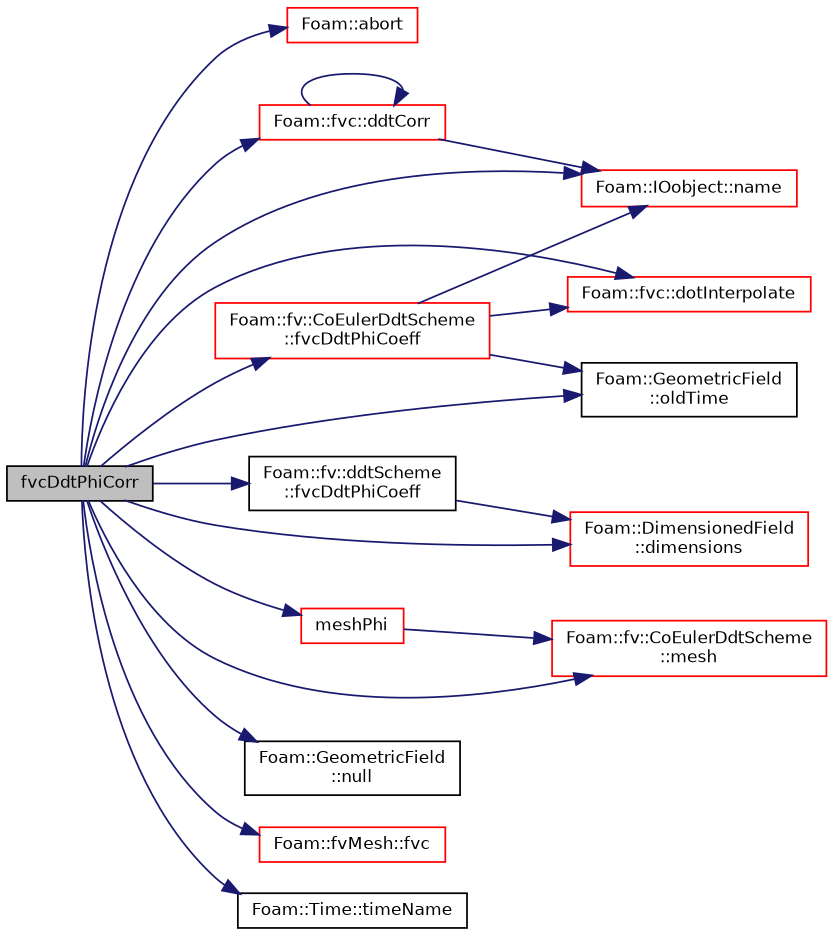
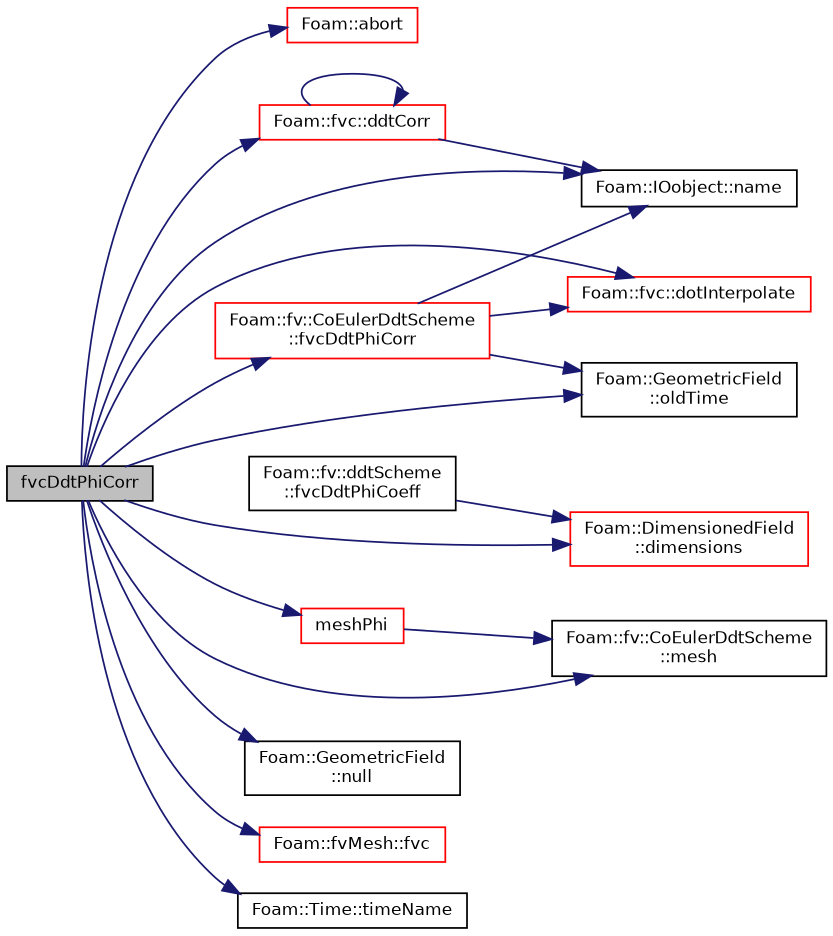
(689, 188) -> (689, 188)
(352, 331) -> (352, 331)
(192, 484) -> none
(689, 648) -> (689, 648)
